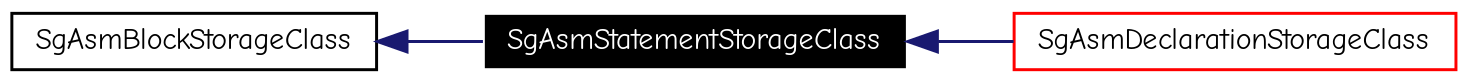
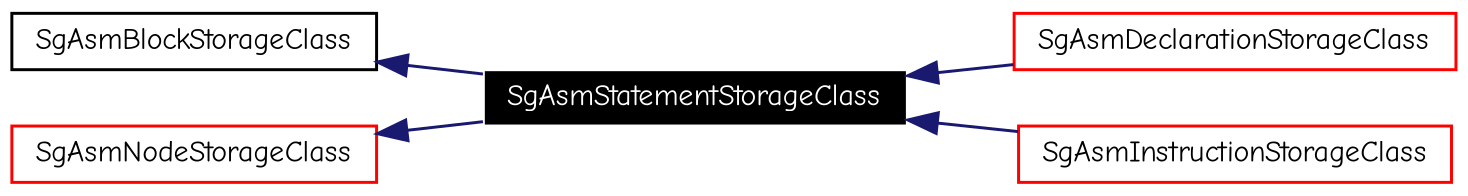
none -> (194, 154)
none -> (1235, 154)
